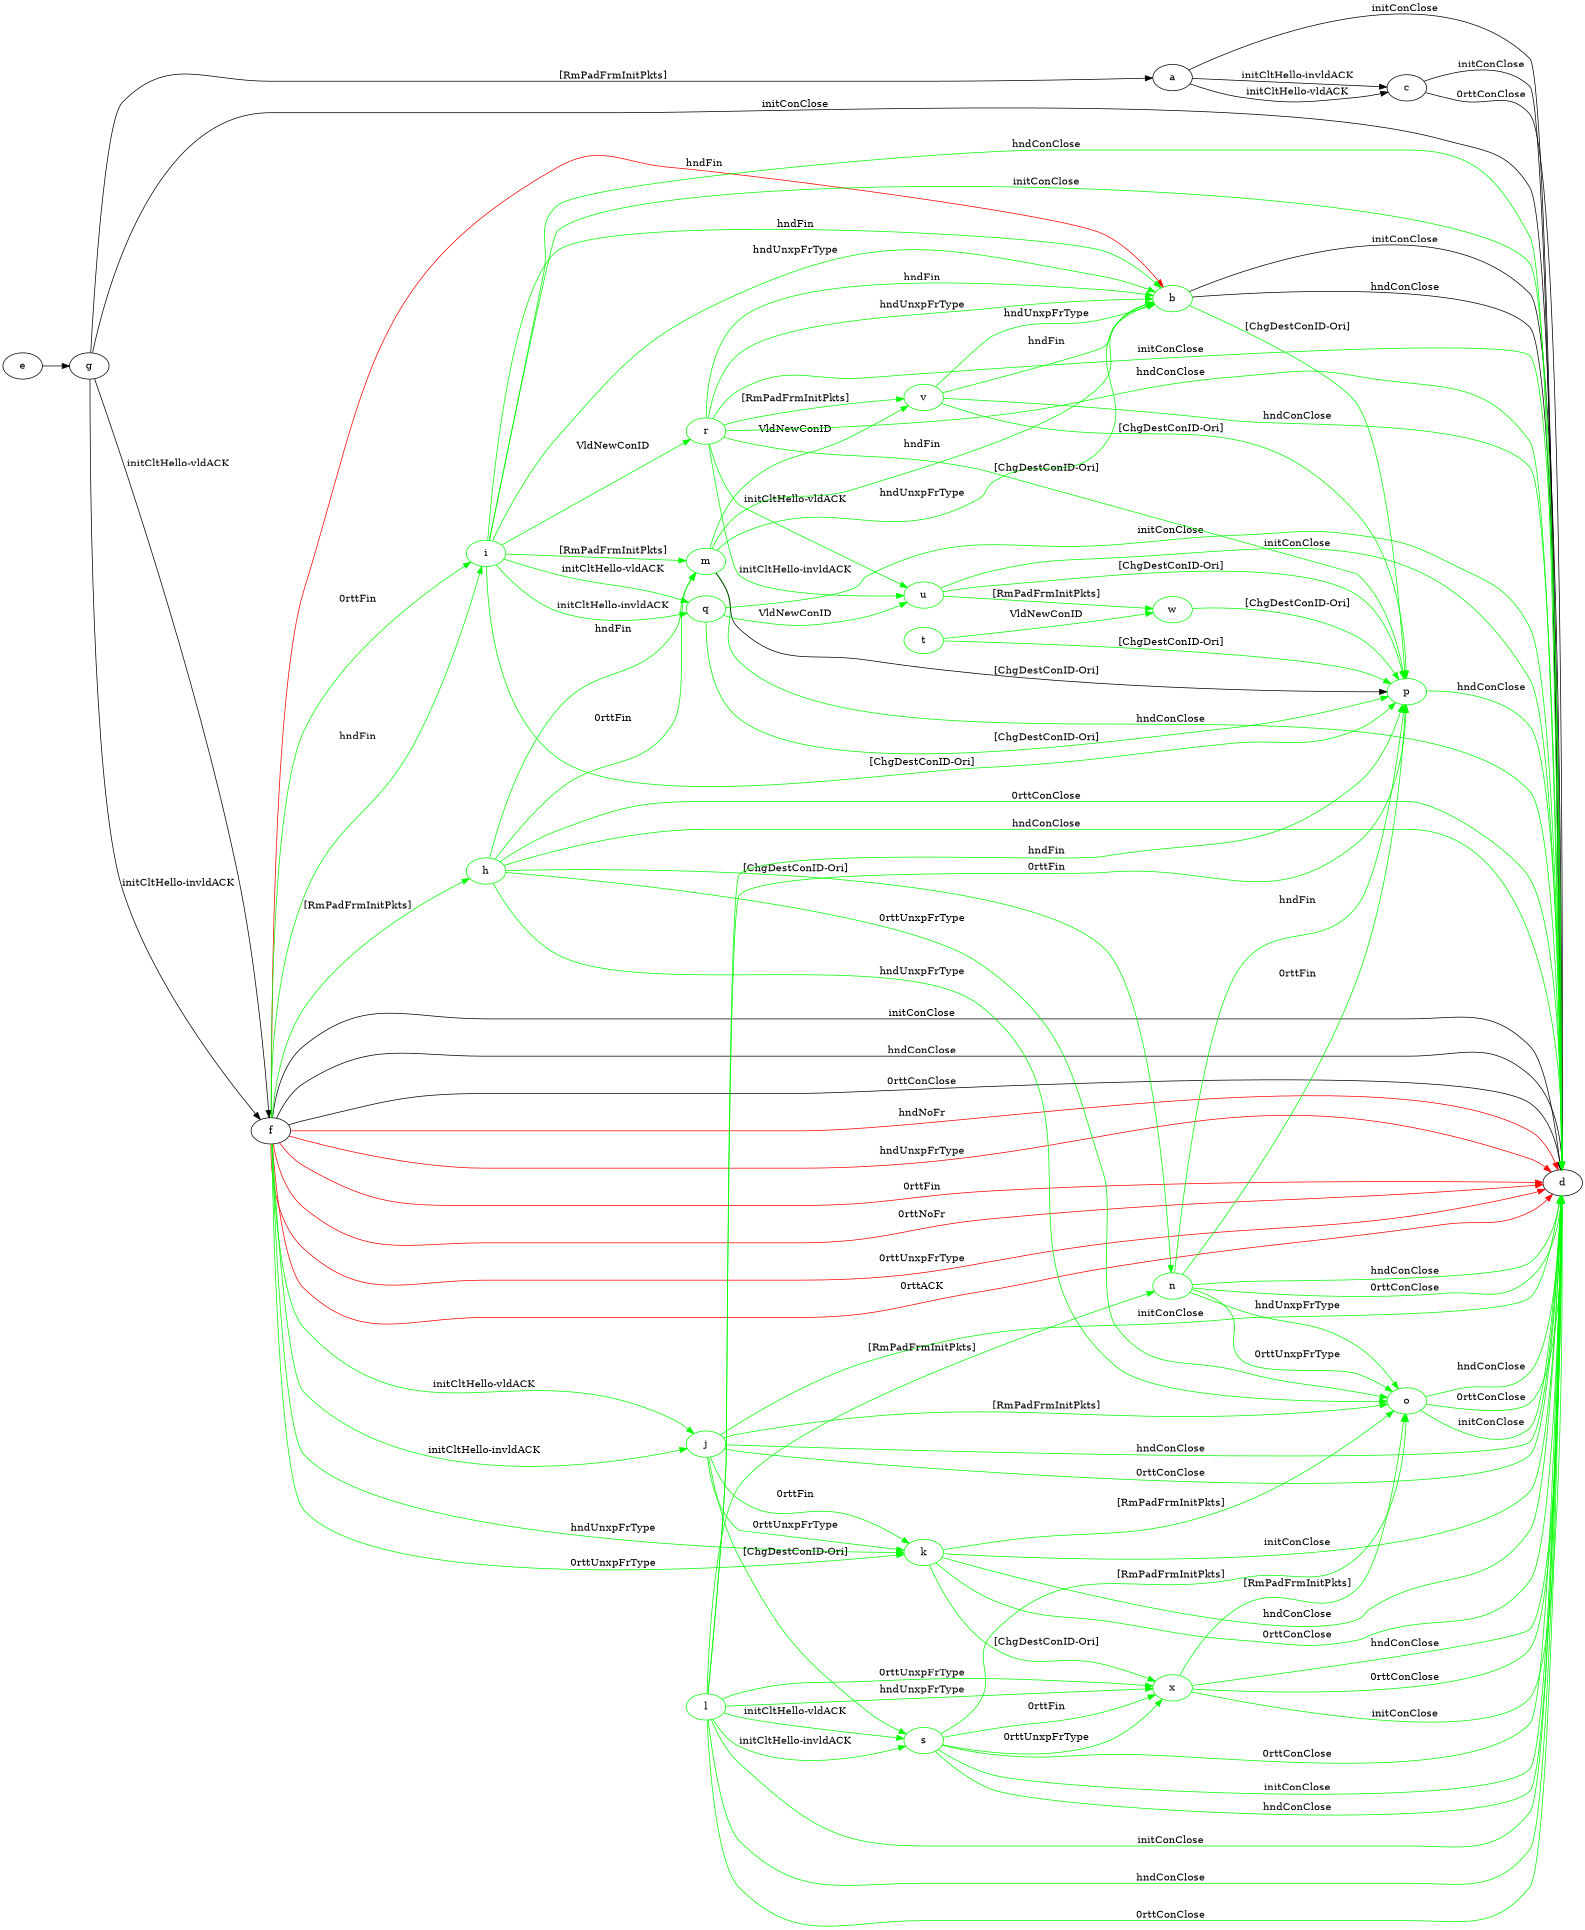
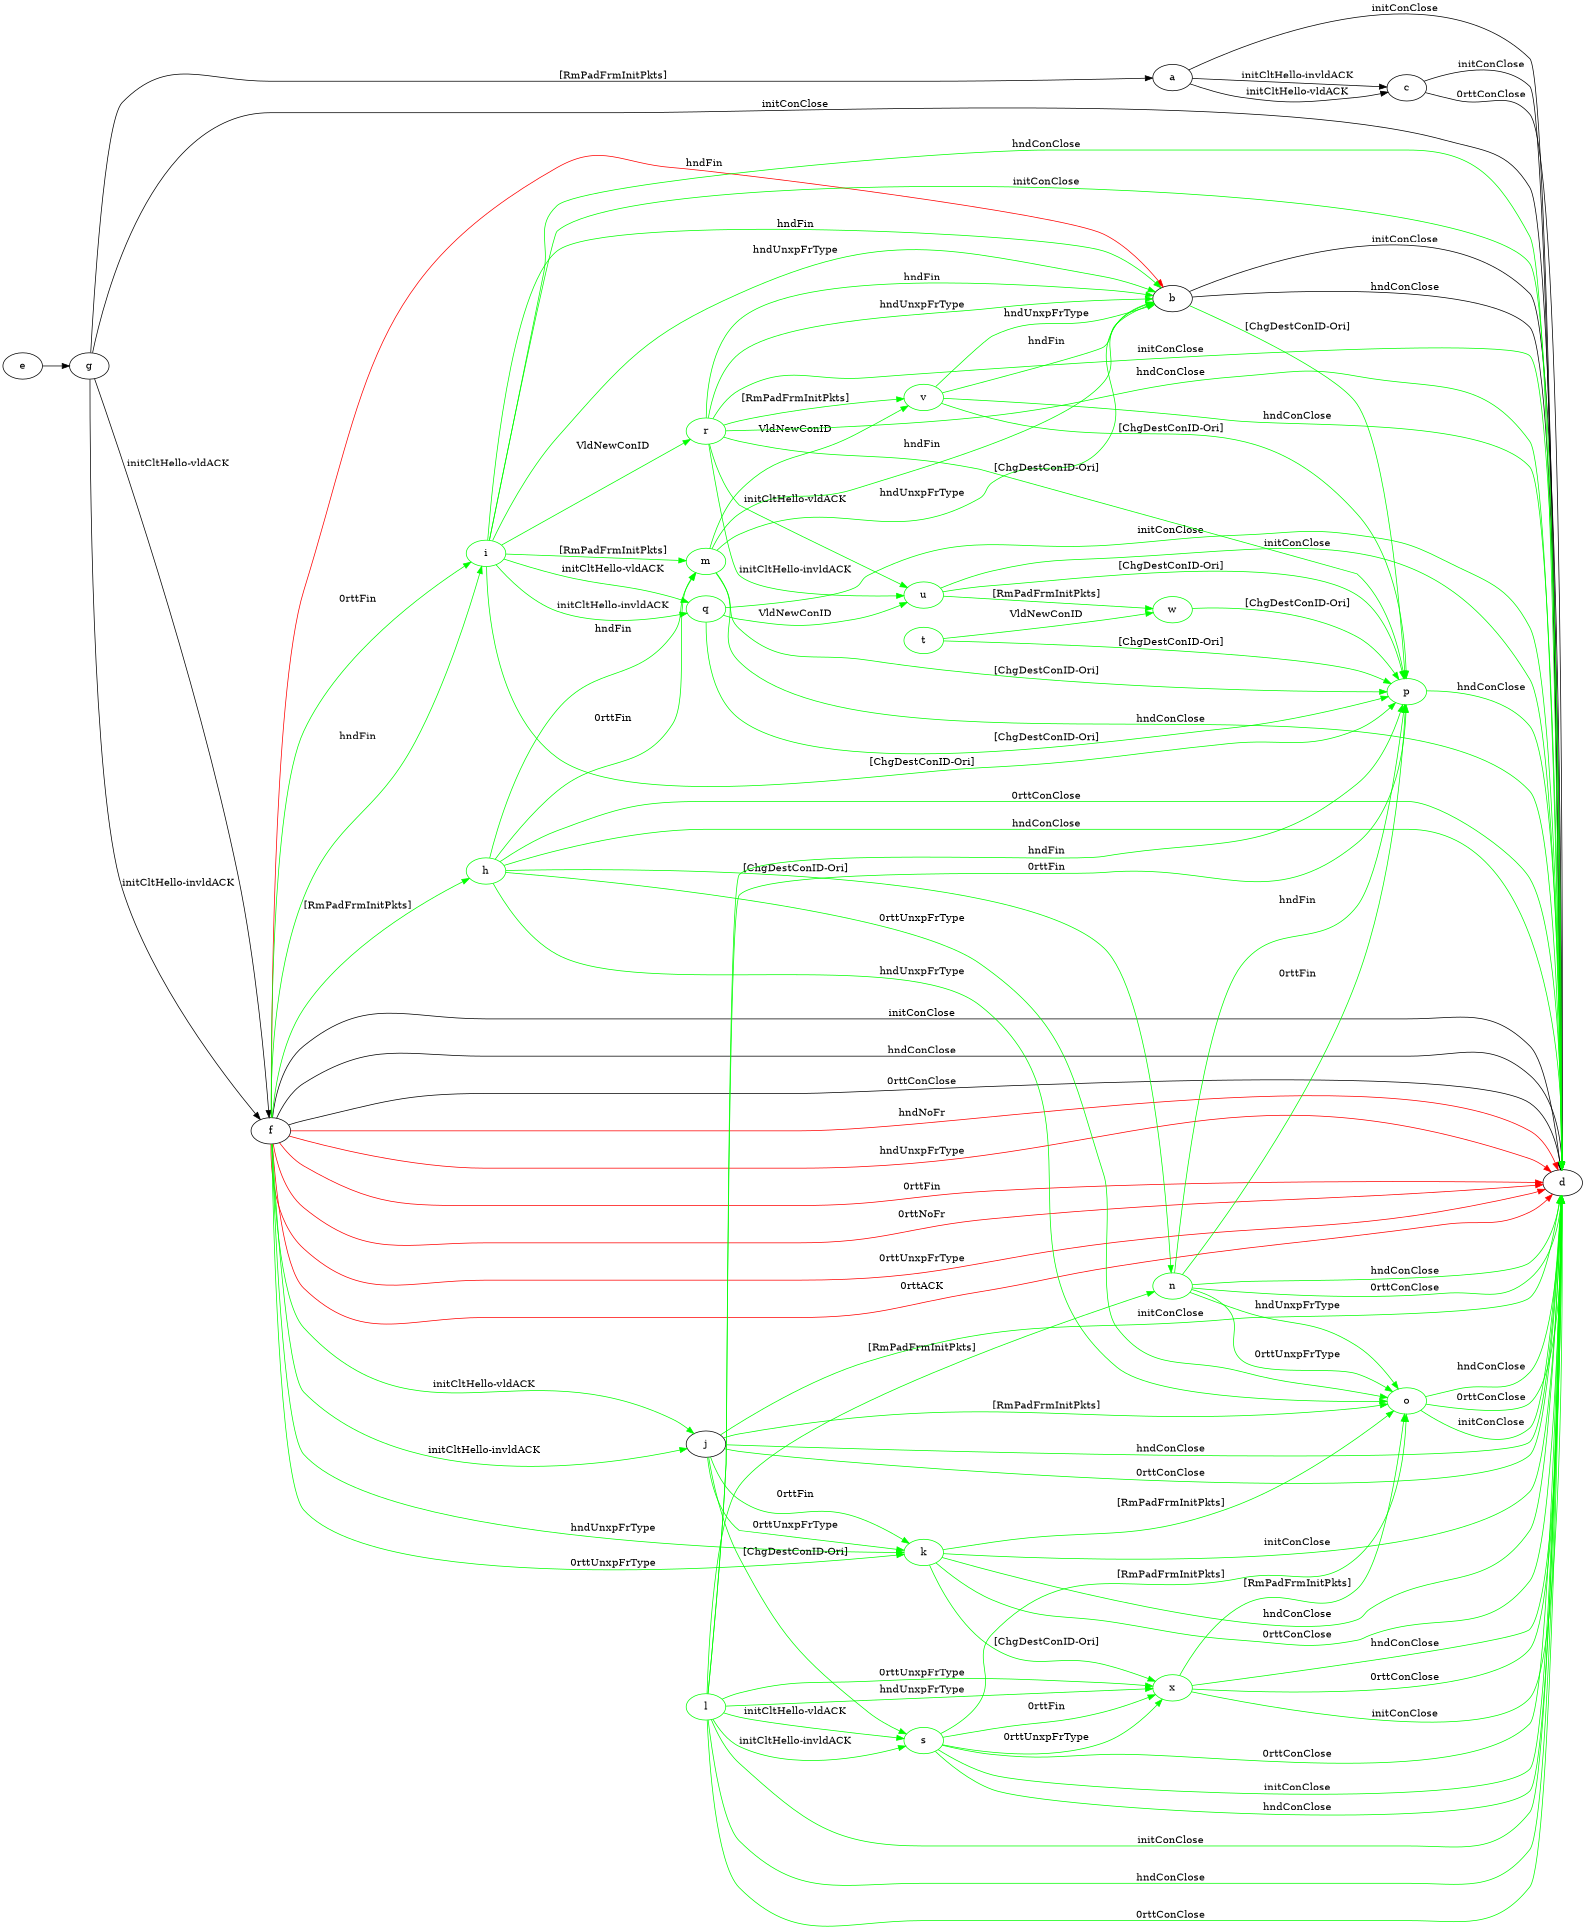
(1173, 299) -> (1173, 299)
(1024, 678) -> (1024, 678)
(706, 1444) -> (706, 1444)
